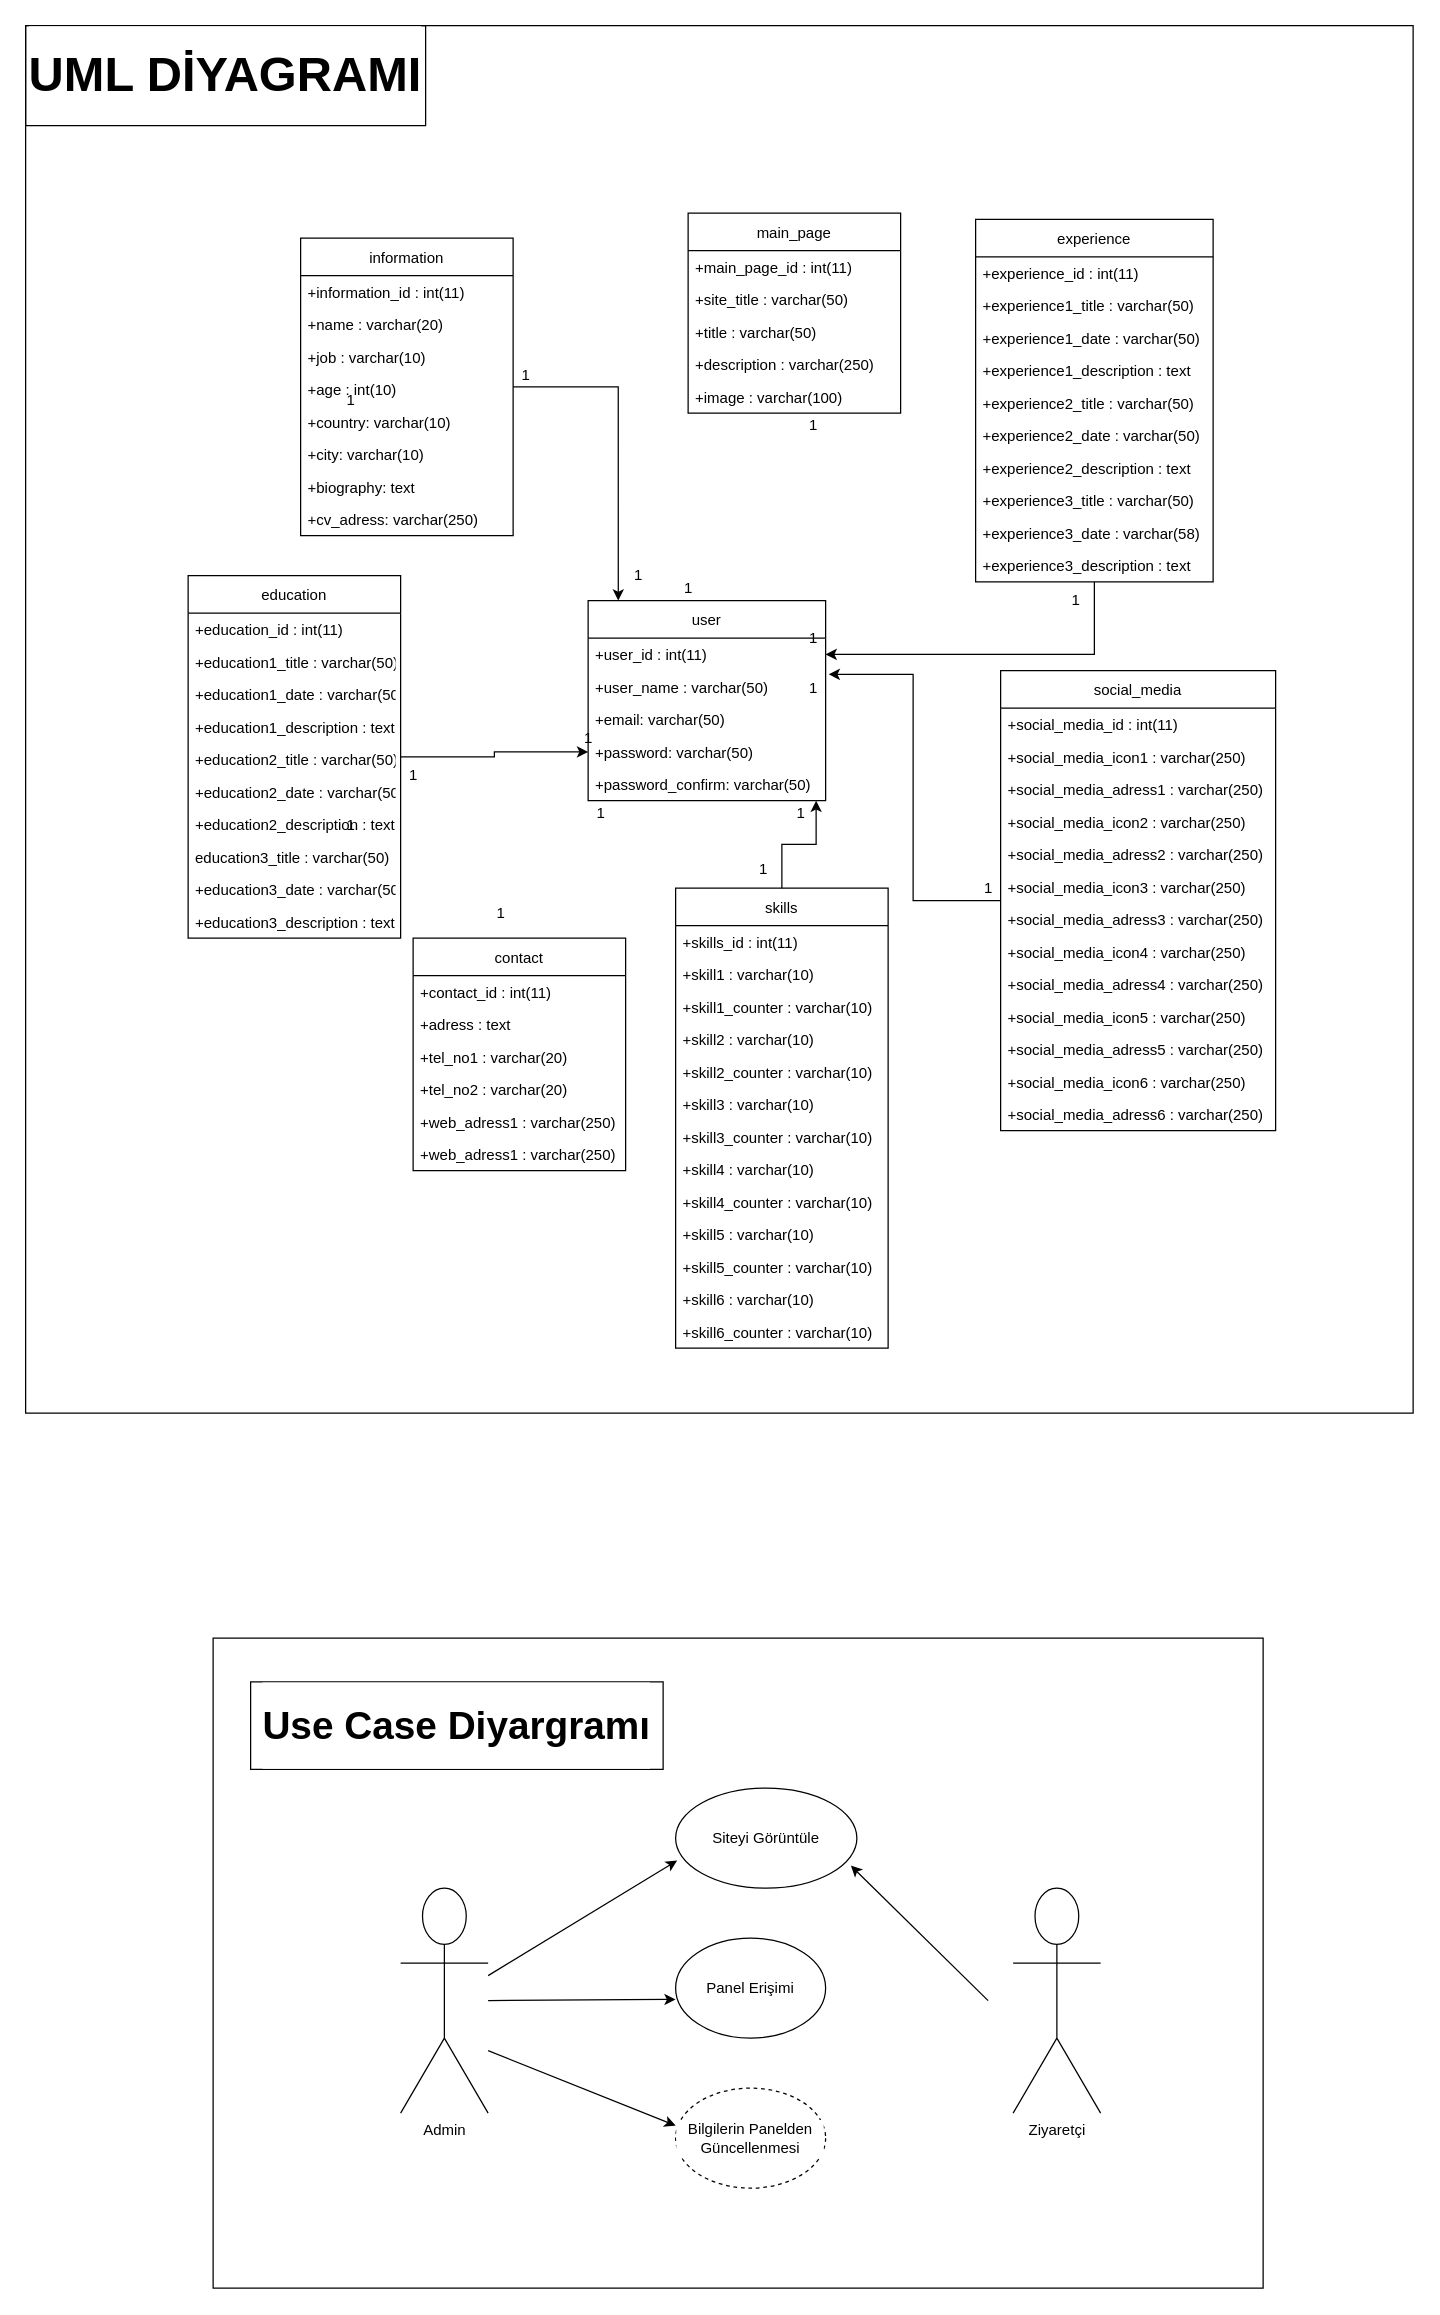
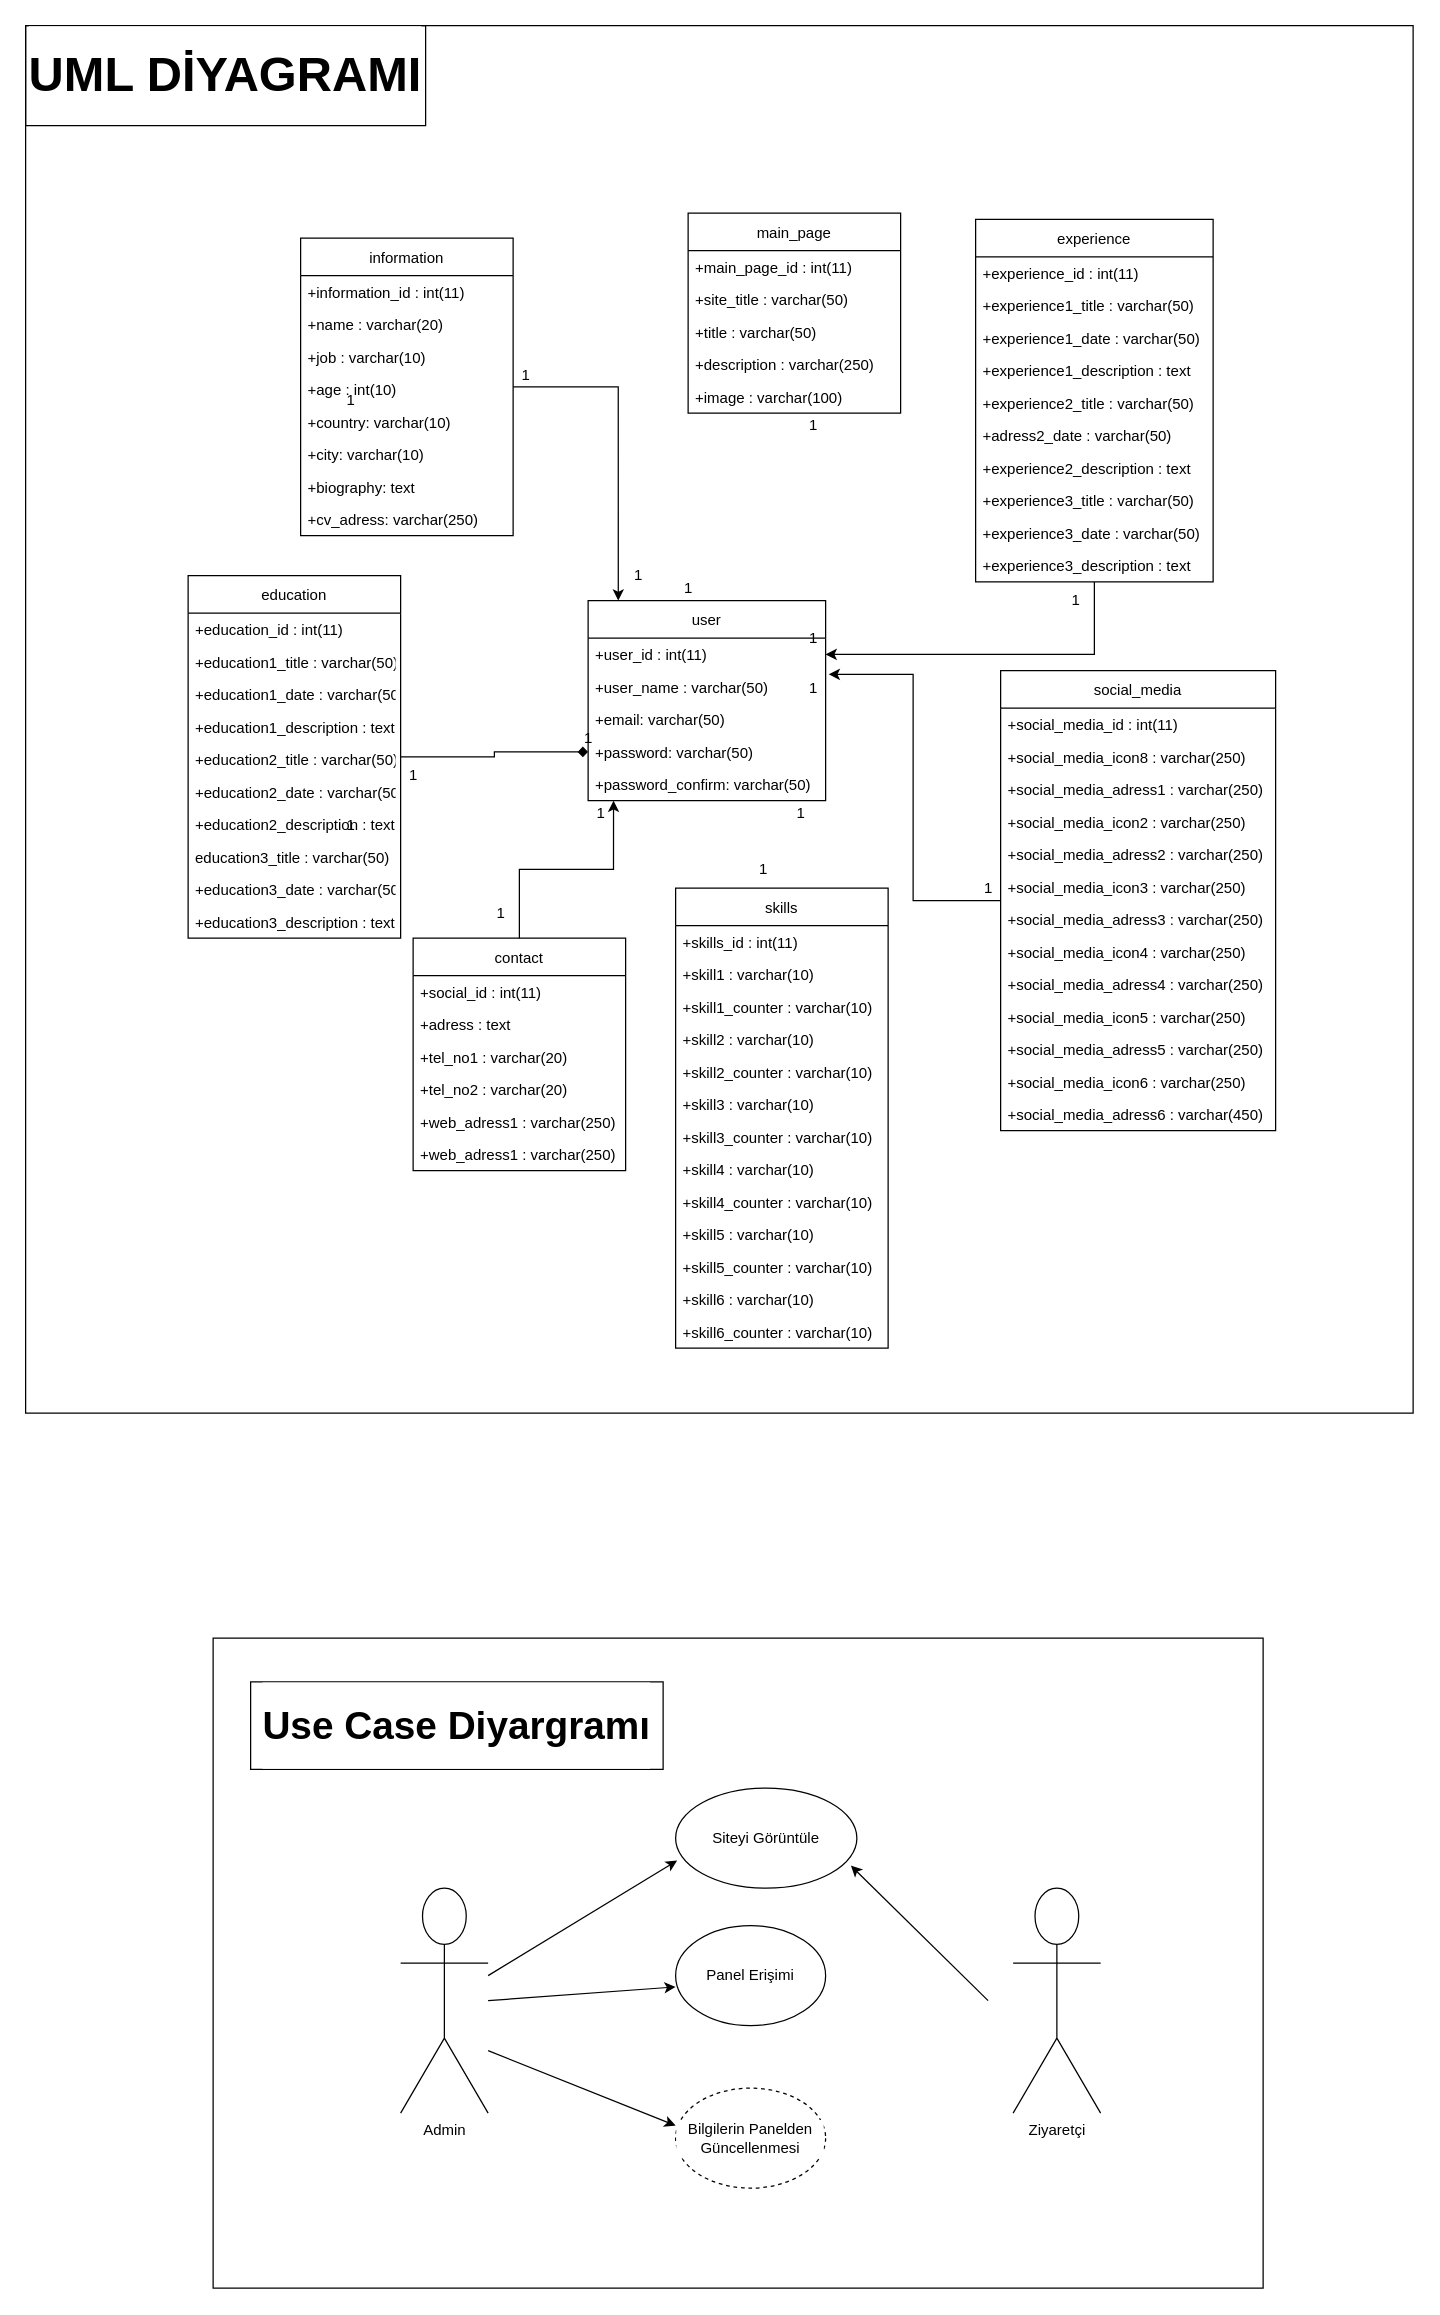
(1105, 436) -> (1090, 436)
(1105, 534) -> (1105, 534)
(578, 752) -> (577, 752)
(1137, 758) -> (1137, 758)
(796, 844) -> none
none -> (563, 869)
(498, 993) -> (490, 993)
(1147, 1115) -> (1147, 1115)
(751, 1988) -> (751, 1976)
